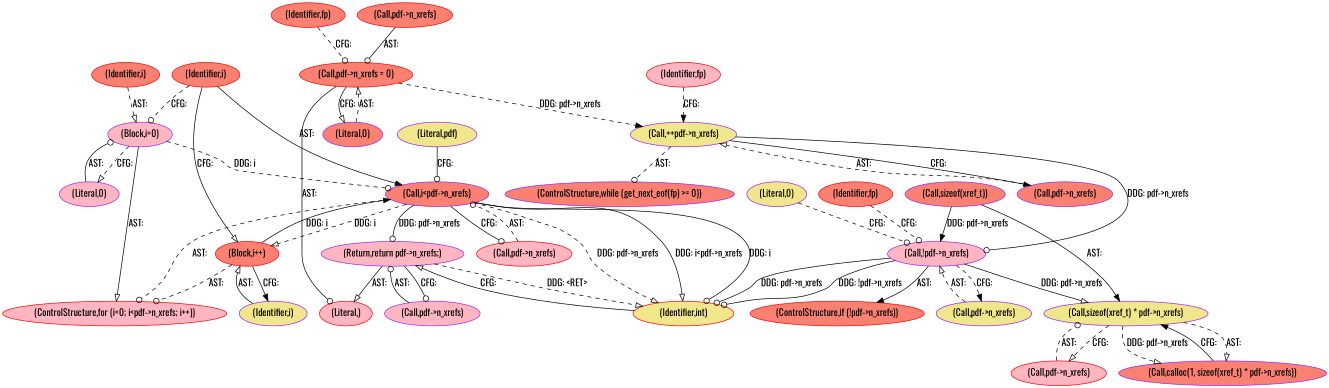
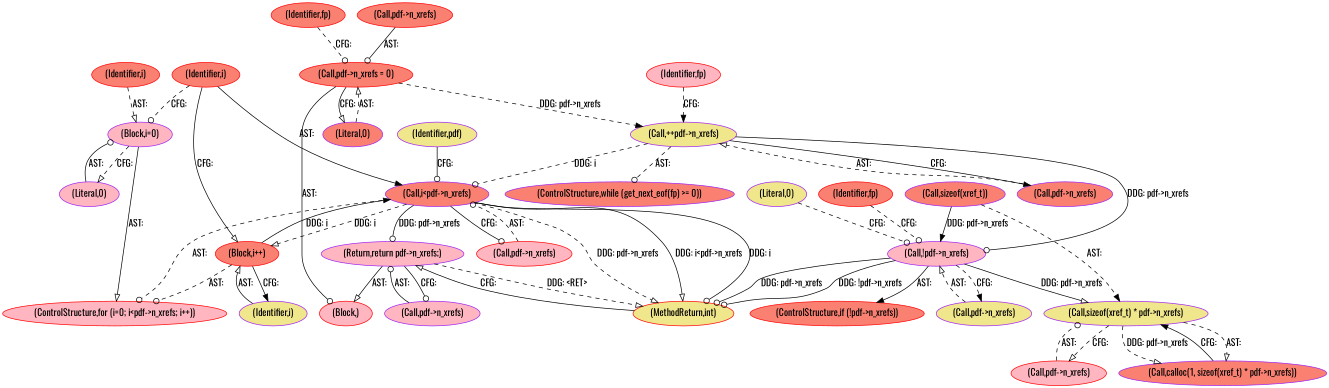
(437, 134) -> (437, 134)
(273, 175) -> (563, 164)
(1047, 238) -> (1047, 238)
(346, 314) -> (346, 314)
(683, 314) -> (683, 314)
